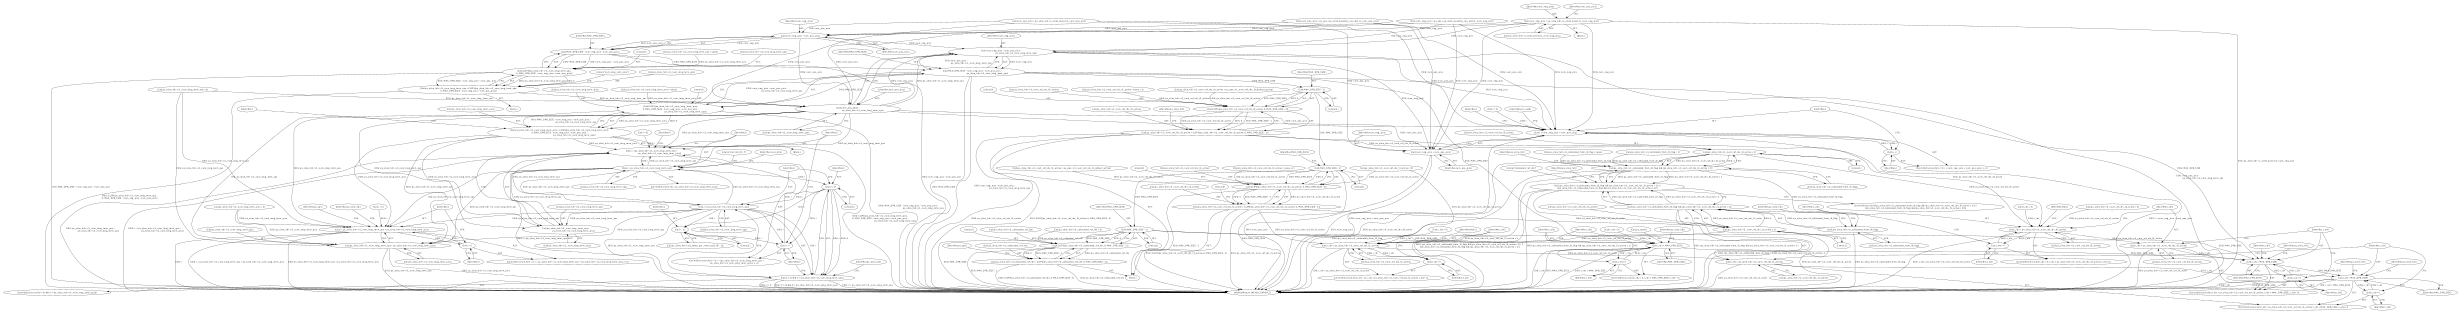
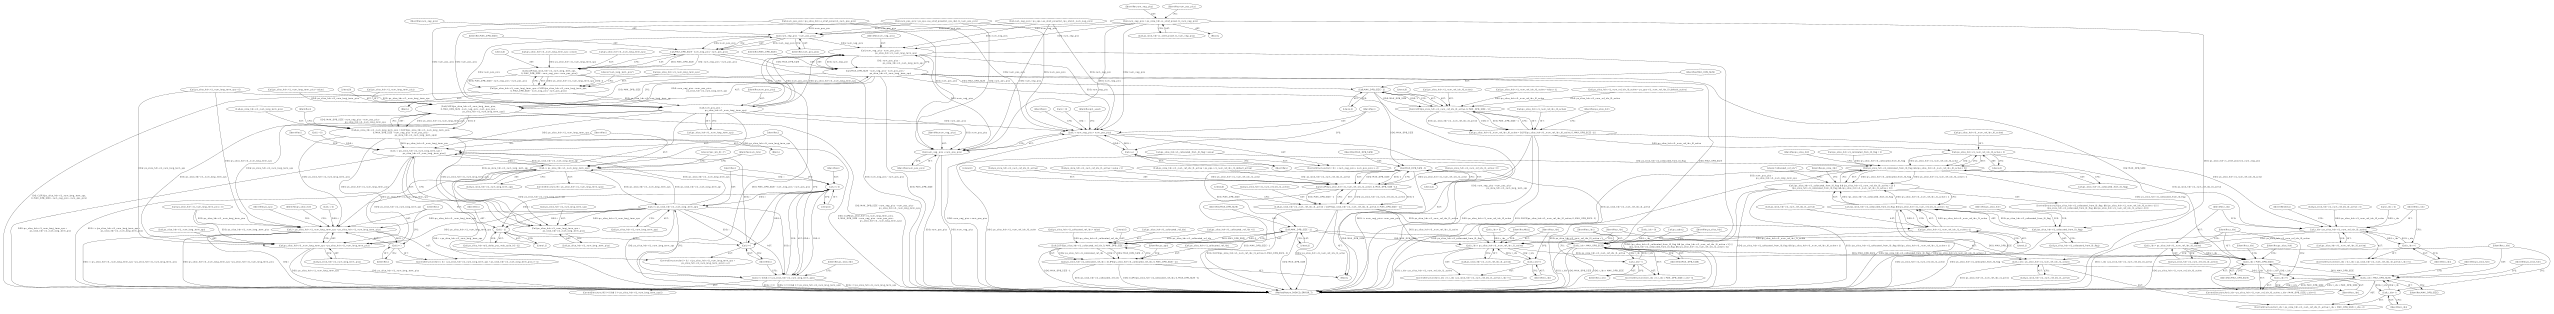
(848, 109) -> (711, 109)
(1489, 212) -> (986, 256)
none -> (1074, 230)
